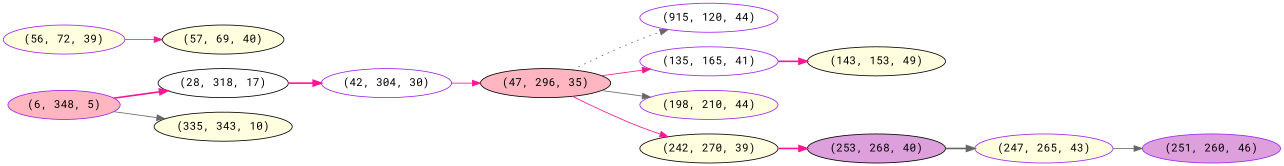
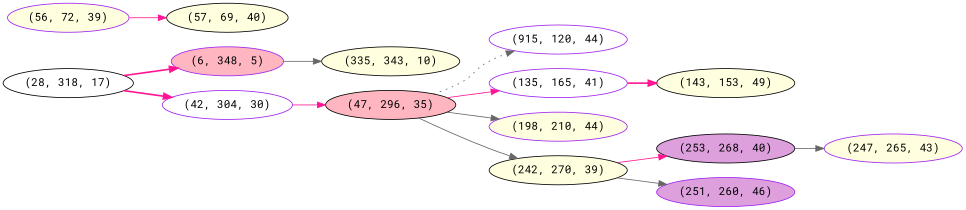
(137, 95) -> (147, 72)
(616, 117) -> (464, 138)
(789, 148) -> (638, 160)
(956, 148) -> (805, 148)
(1124, 148) -> (638, 181)
